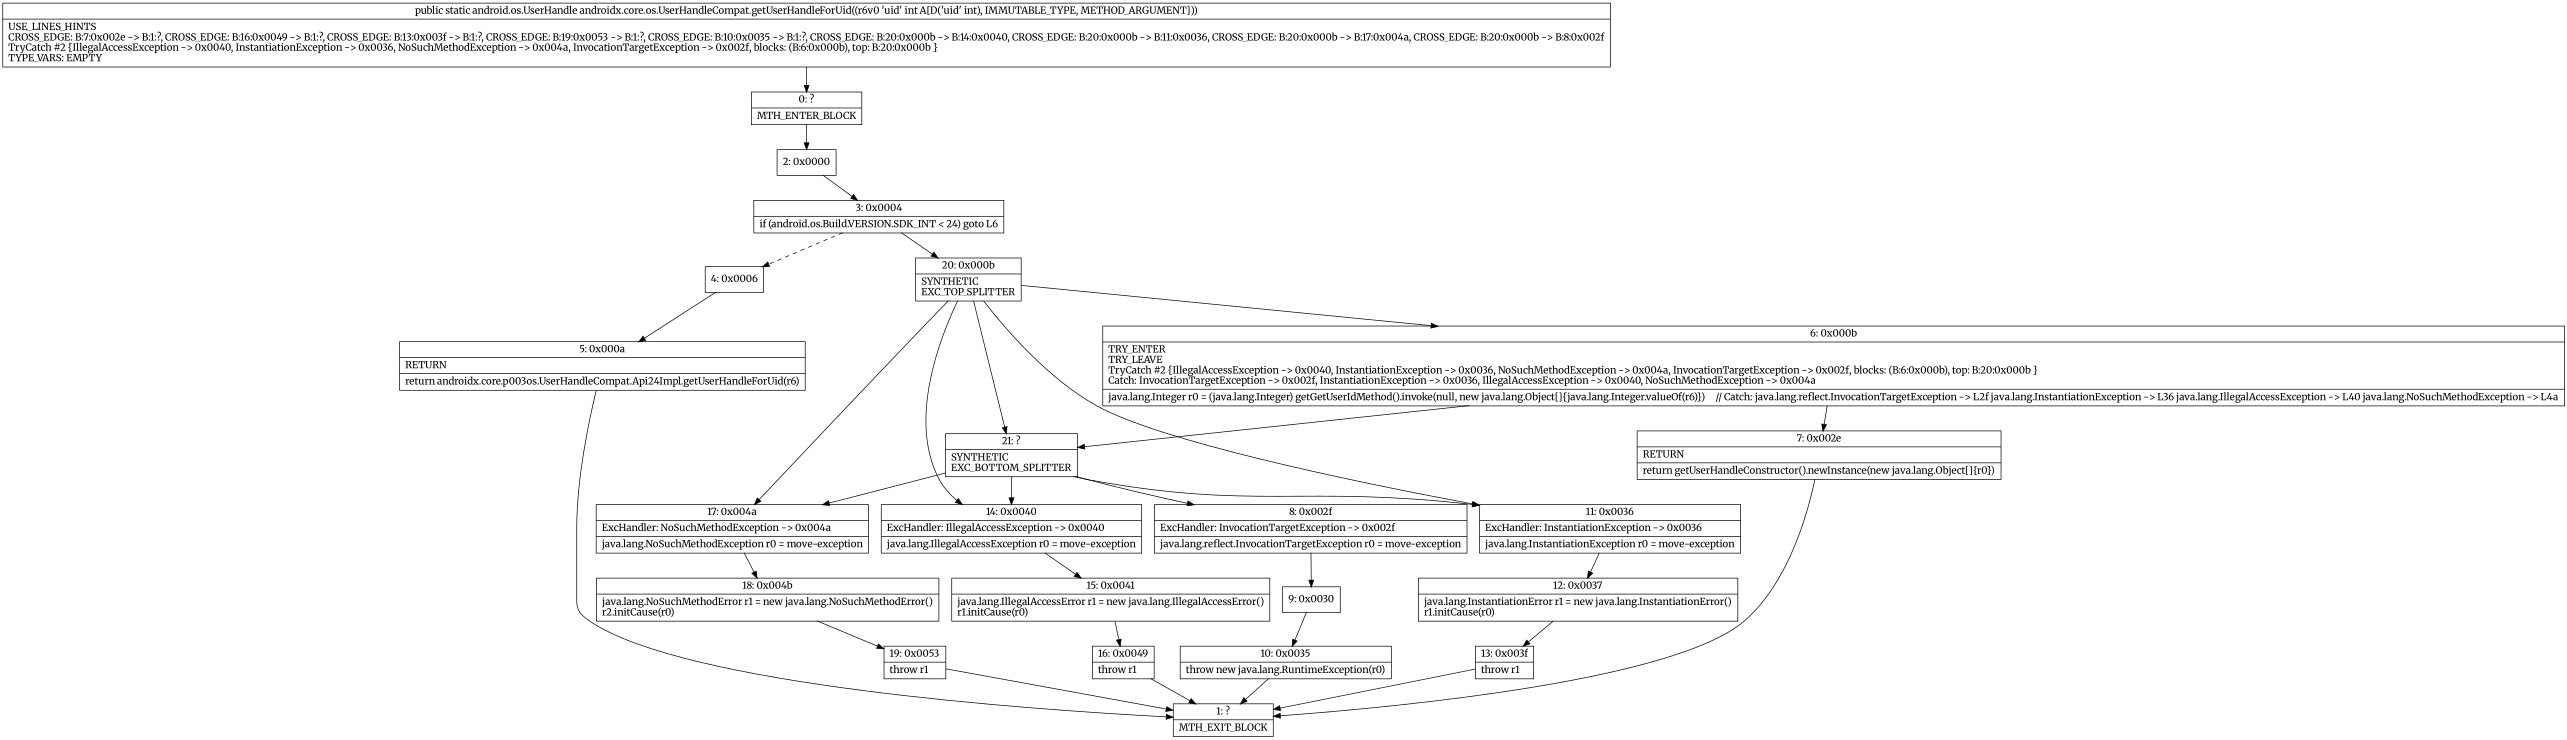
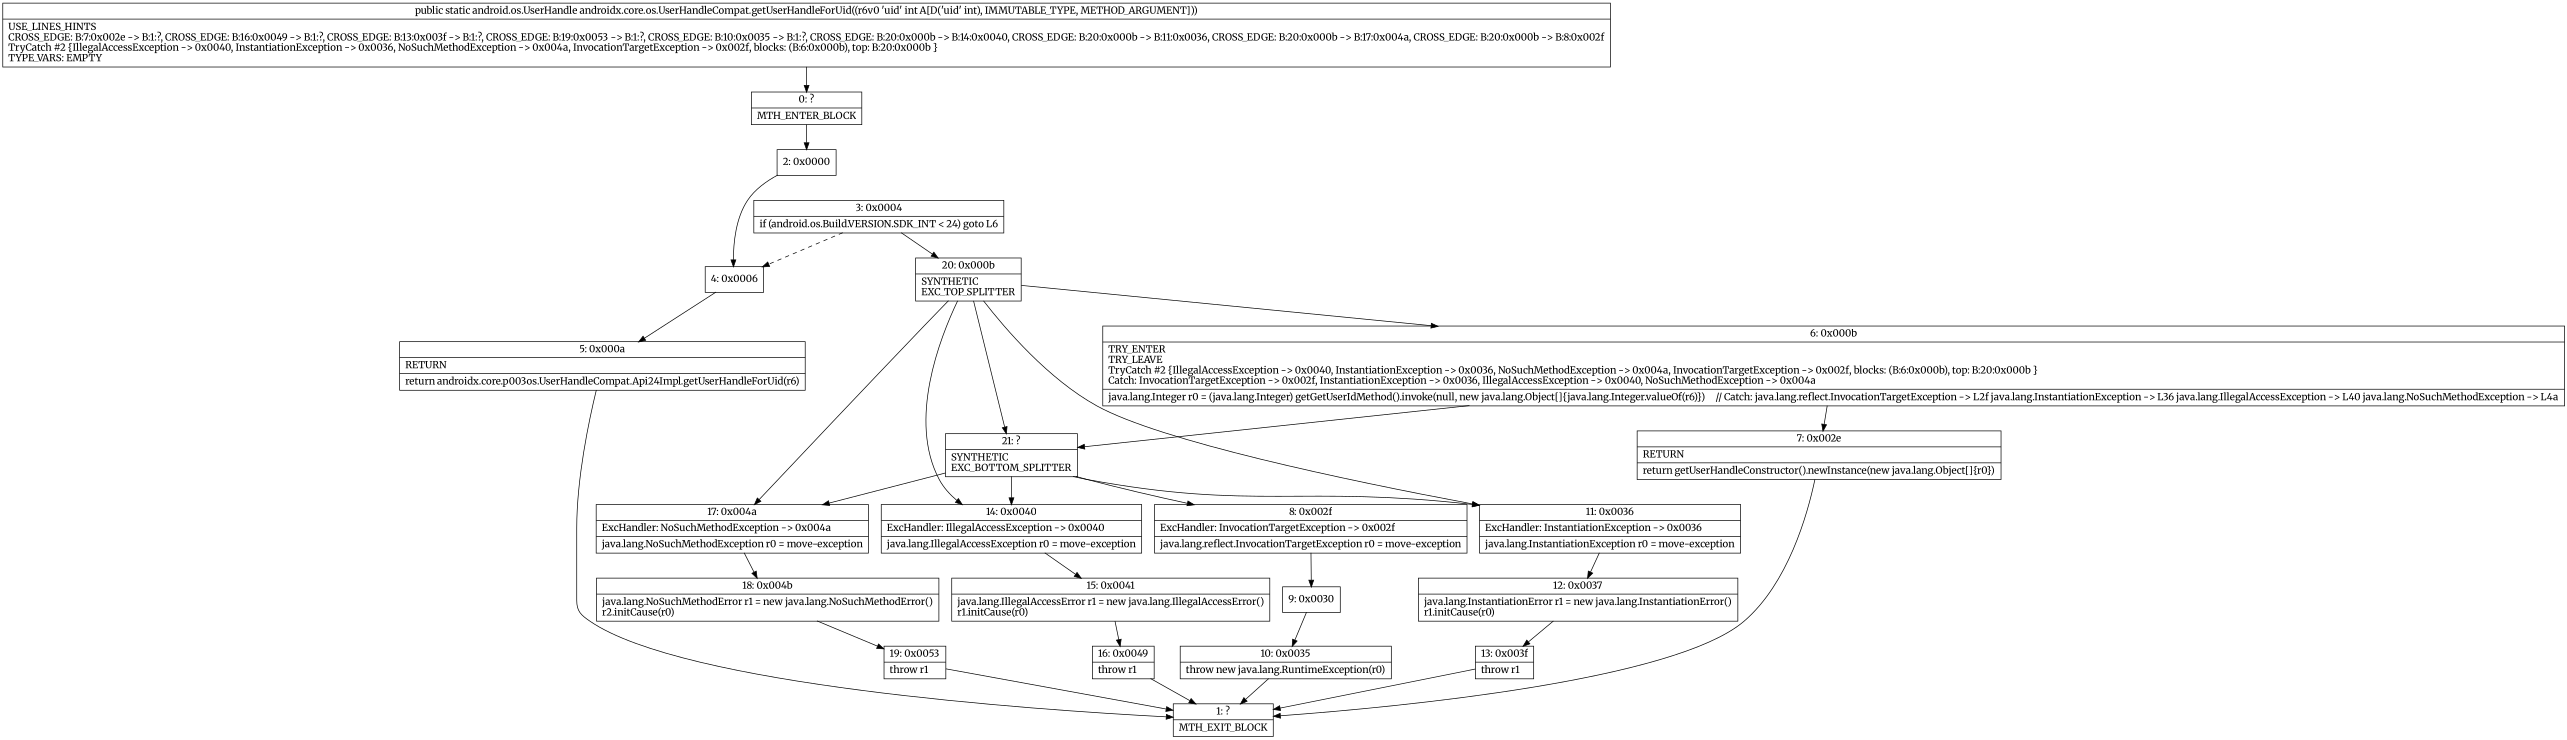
(837, 186) -> (742, 210)
